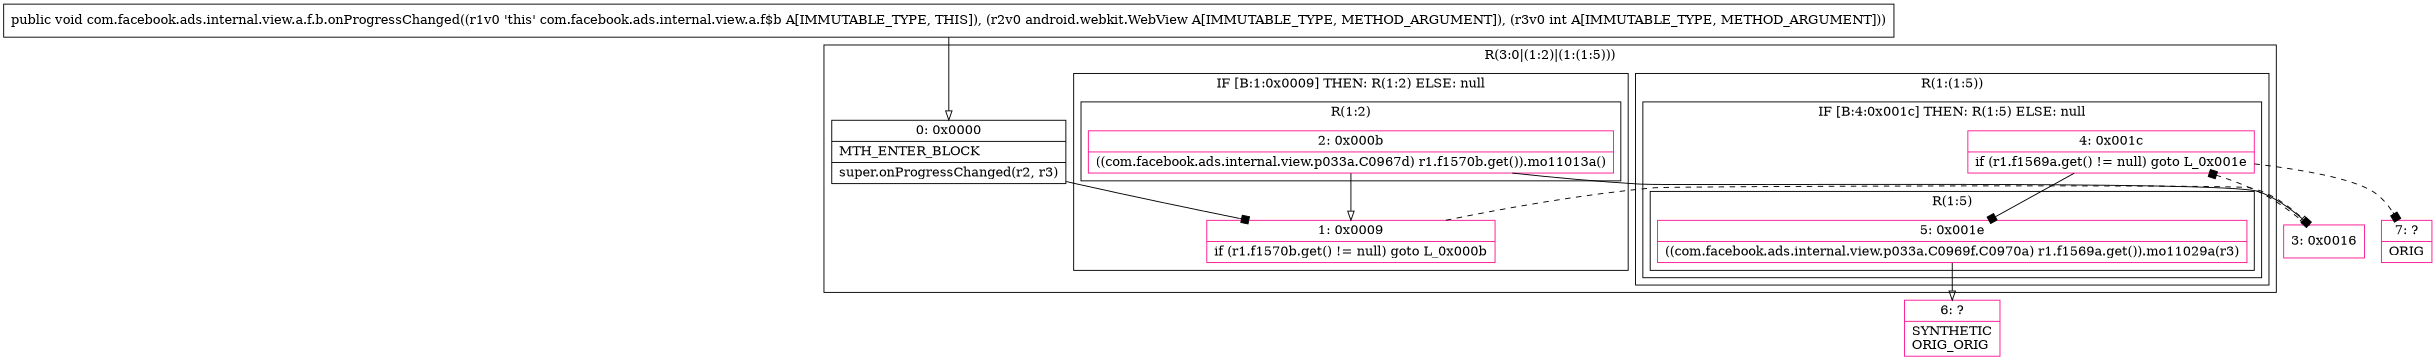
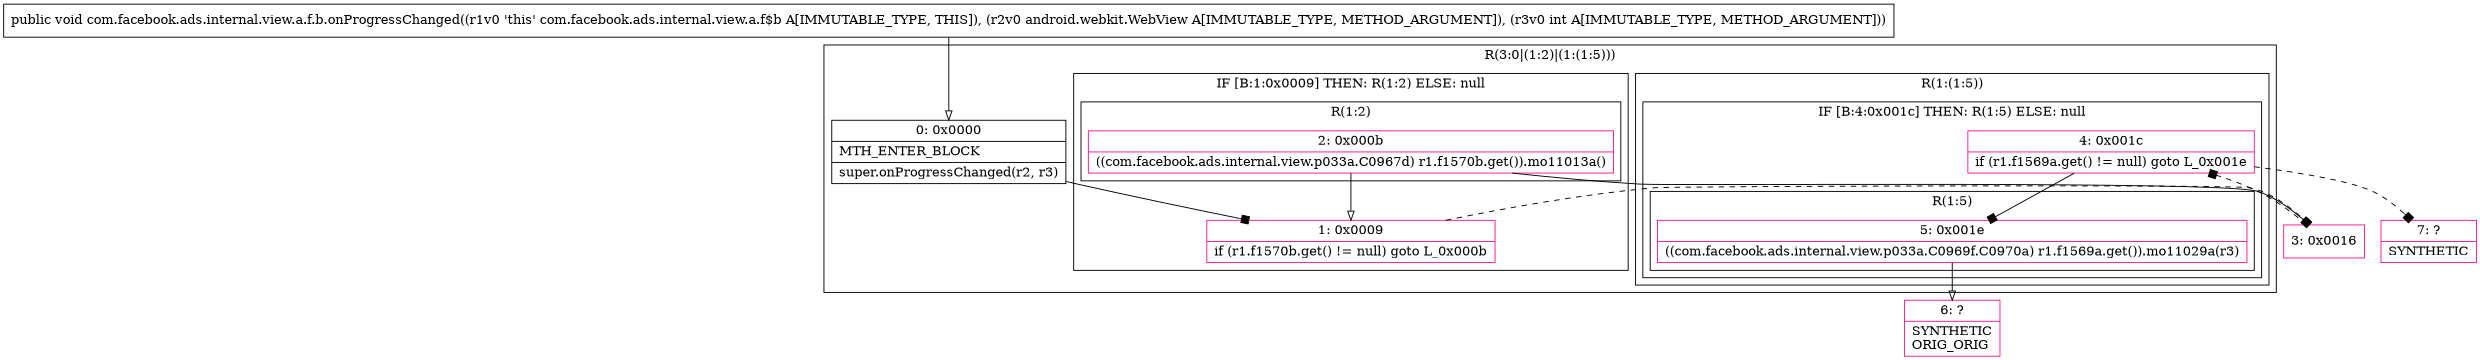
(1877, 186) -> (1877, 186)
(2407, 252) -> (2429, 252)
